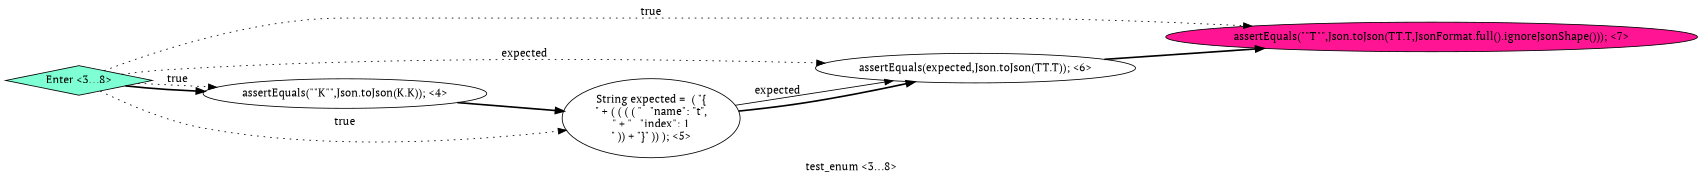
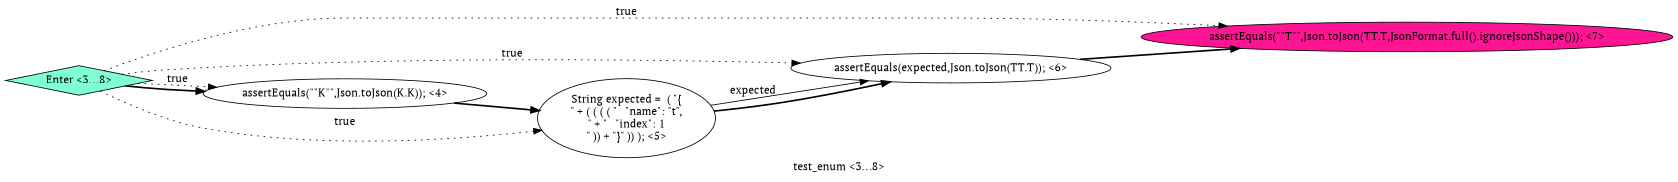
(525, 54) -> (512, 54)
